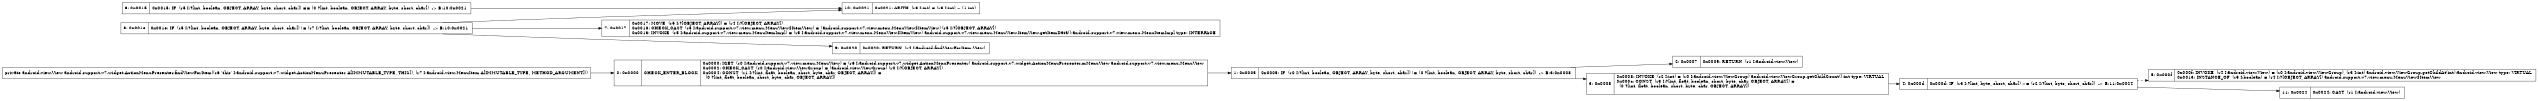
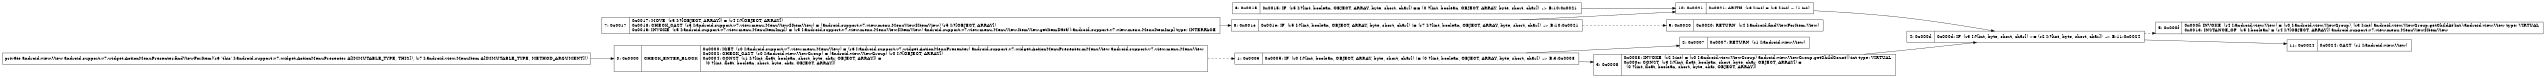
none -> (1903, 18)
(535, 28) -> (1224, 25)
(636, 41) -> (1623, 25)
(1751, 62) -> (1758, 42)
(1218, 73) -> (1220, 59)
